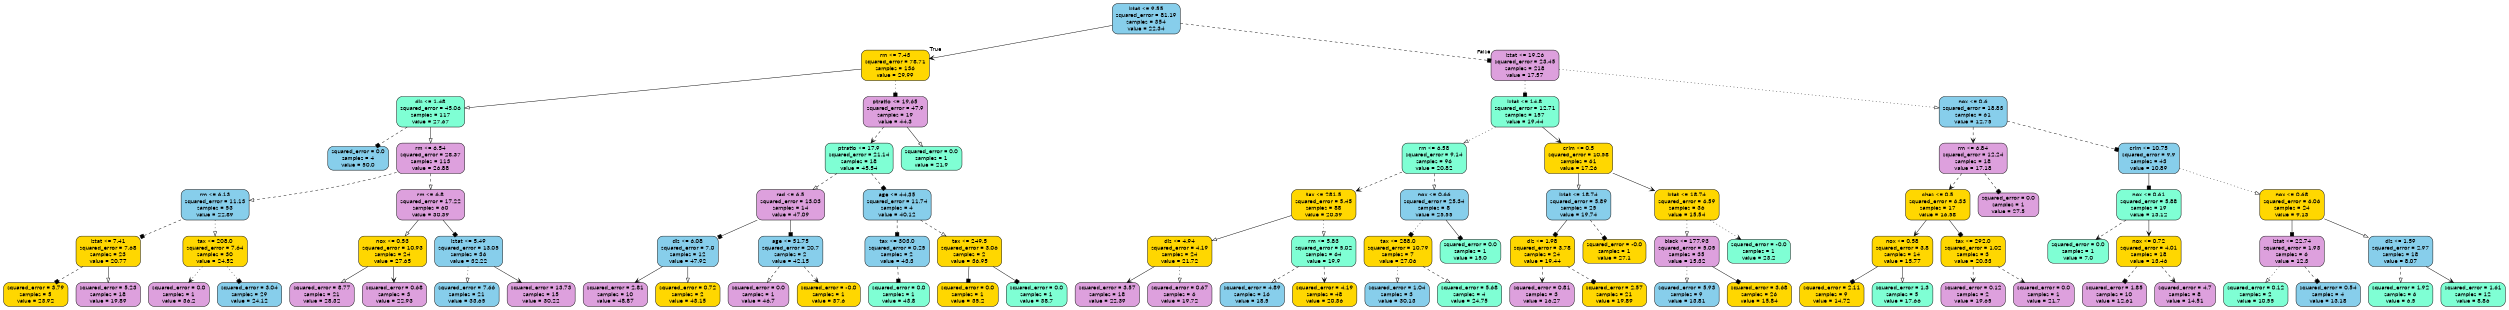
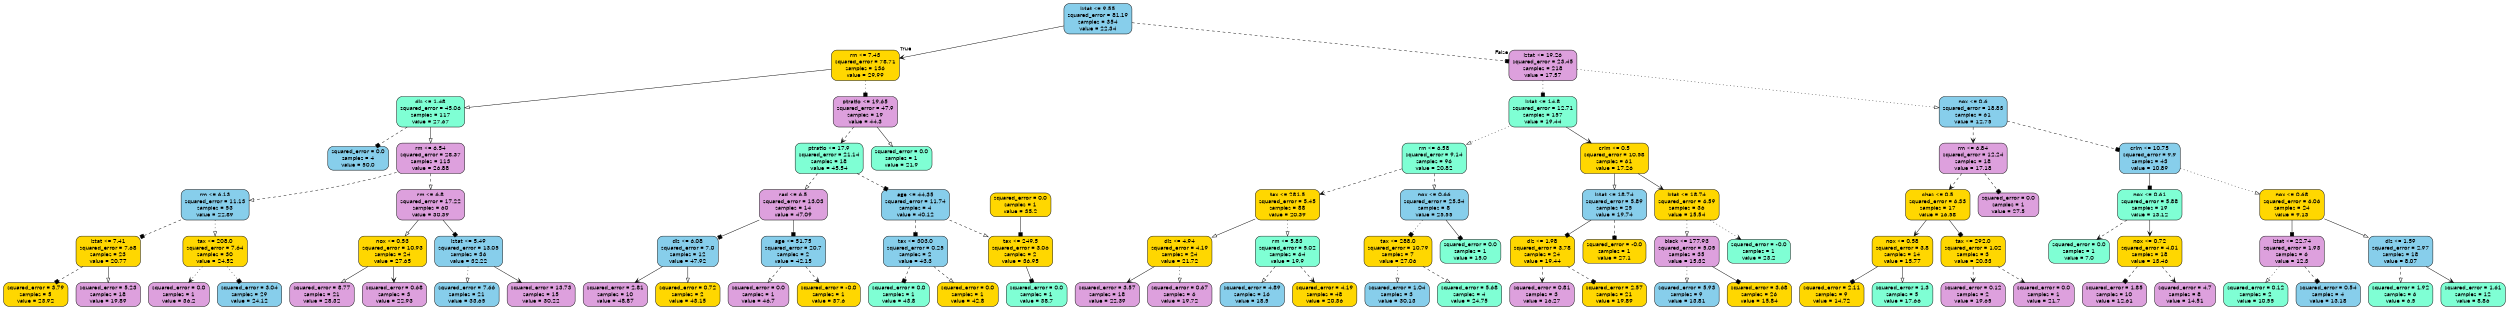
(969, 272) -> (1021, 224)
none -> (968, 294)
